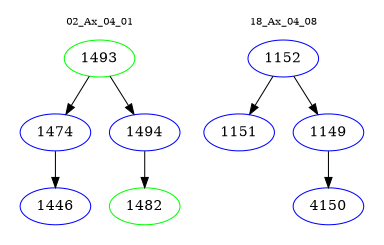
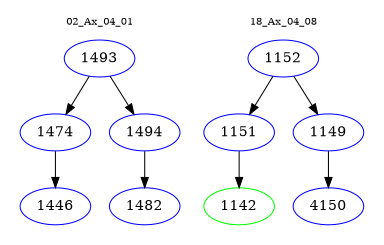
(100, 59) -> (100, 59)
(145, 206) -> (145, 206)
none -> (239, 206)
